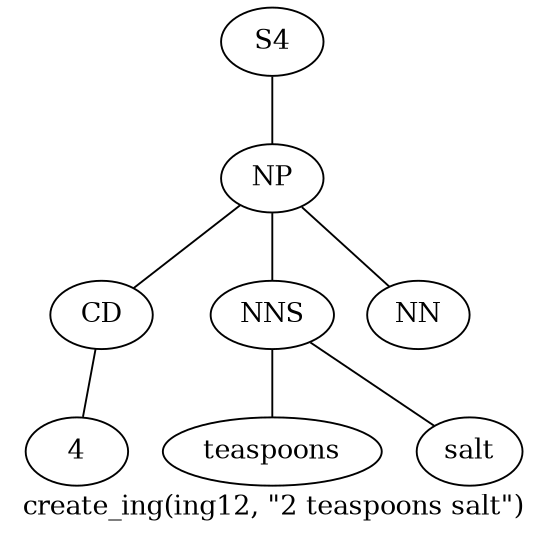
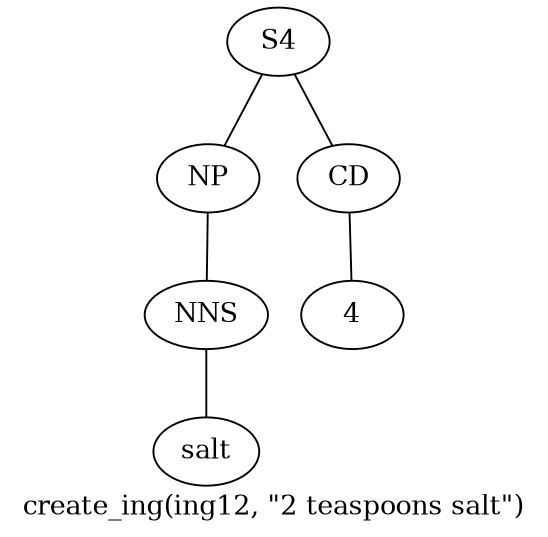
(187, 247) -> (314, 110)
(418, 315) -> none
(272, 452) -> none
